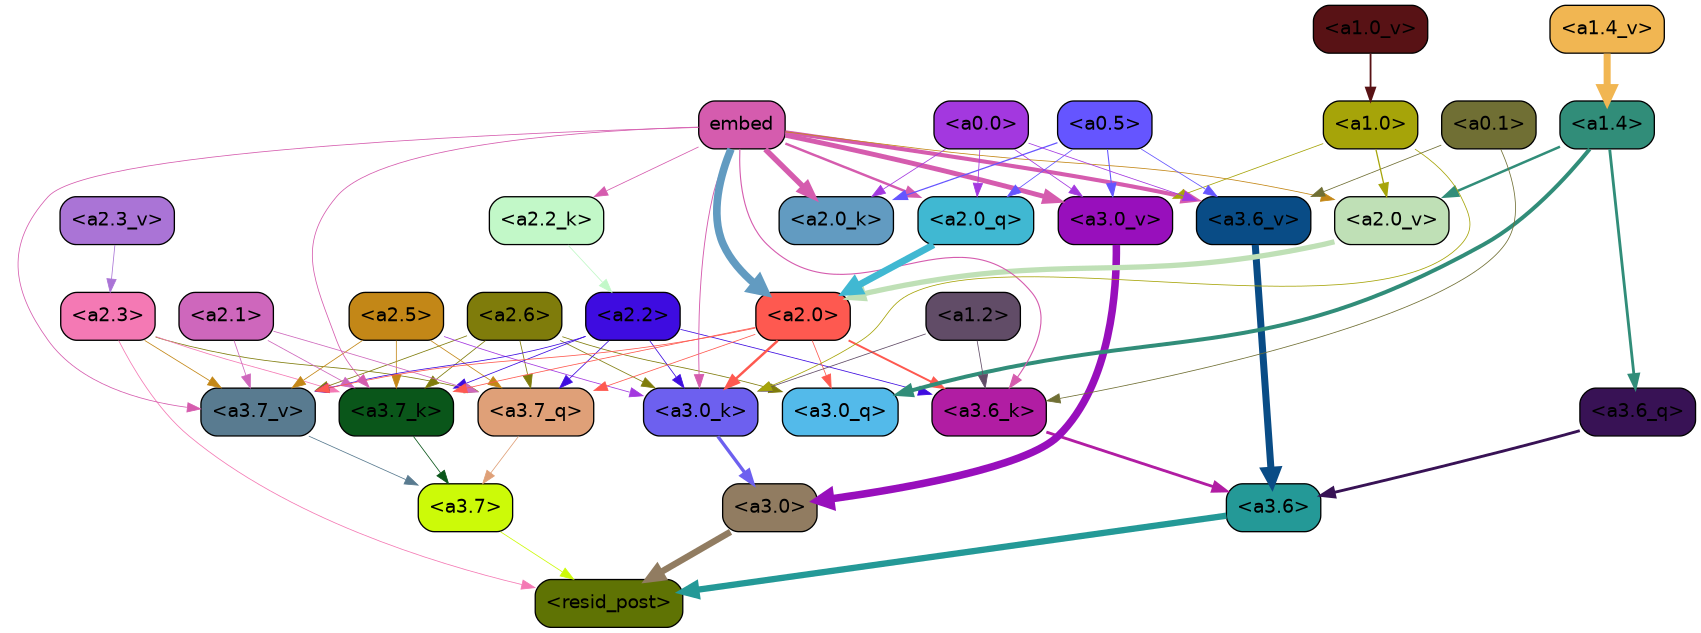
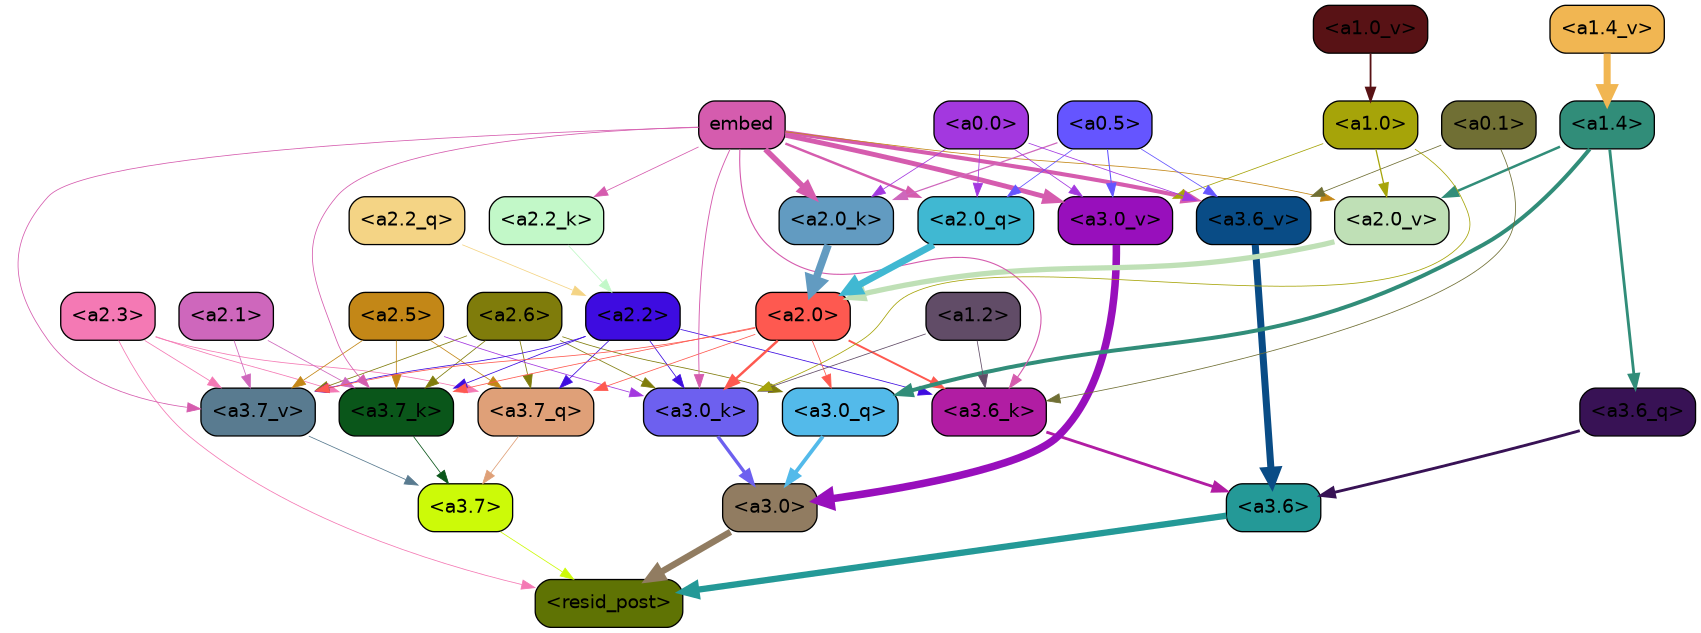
(948, 181) -> (948, 181)
(117, 221) -> none
none -> (407, 221)
(717, 222) -> (822, 262)
(369, 359) -> none
(177, 361) -> (177, 361)
(286, 363) -> (286, 363)
none -> (809, 455)
